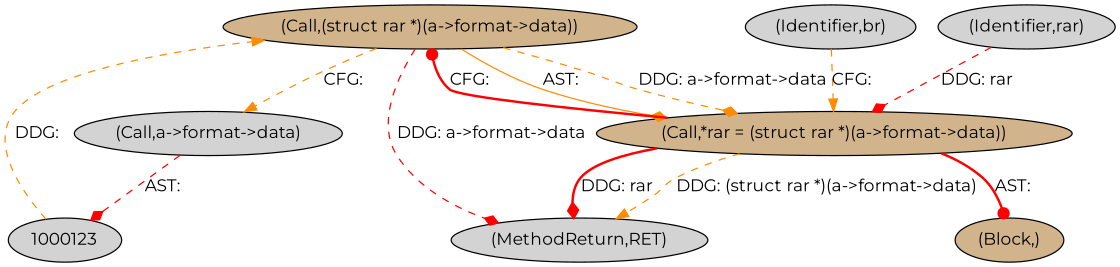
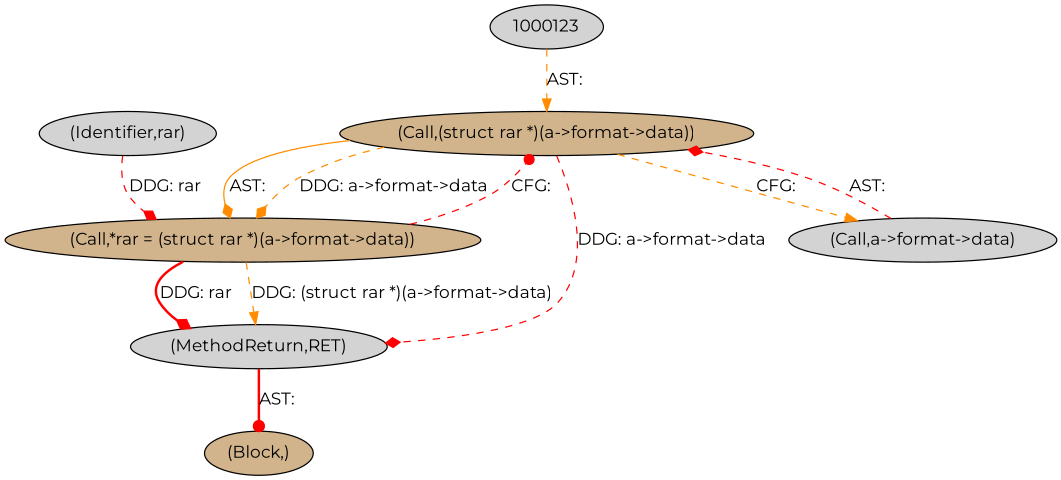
(831, 27) -> none
(541, 105) -> (473, 203)
(39, 134) -> (568, 80)
(978, 174) -> (259, 395)
(141, 183) -> (800, 176)
